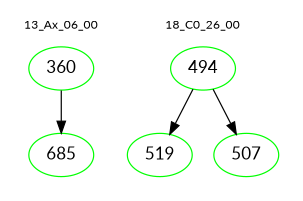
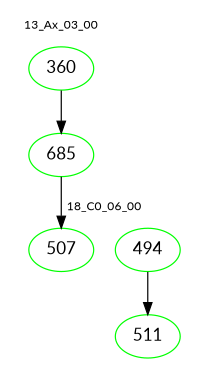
(61, 26) -> (61, 26)
(203, 26) -> (105, 207)
(222, 106) -> (61, 203)
(160, 155) -> (148, 336)
